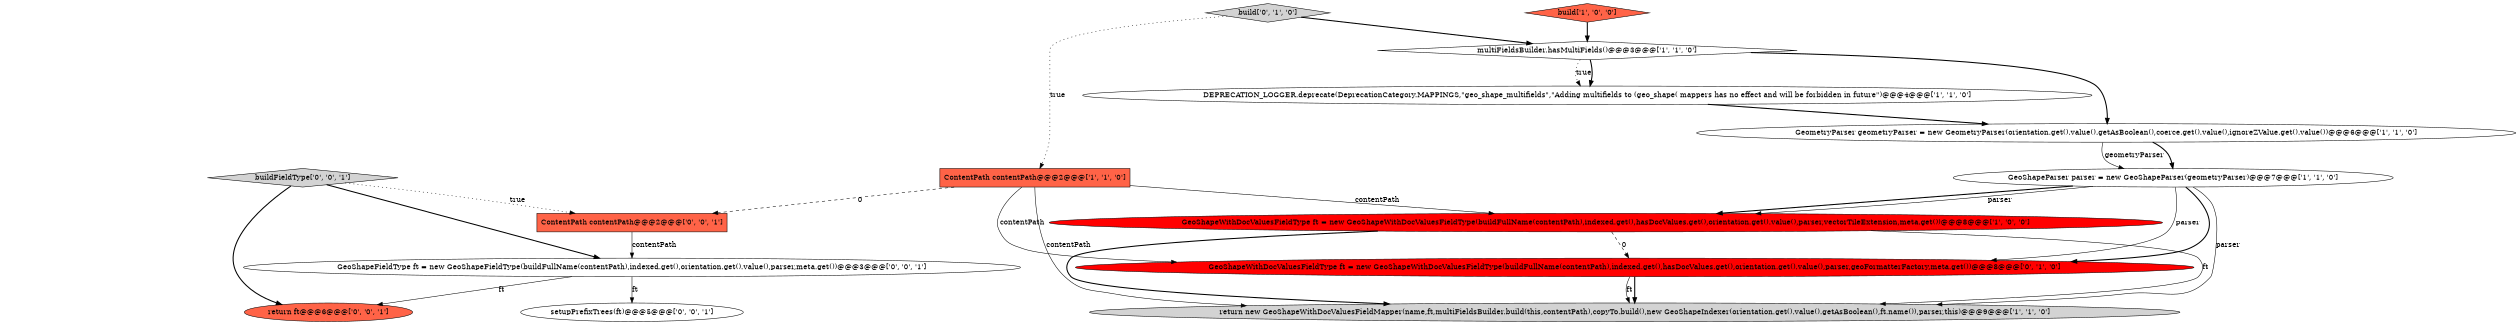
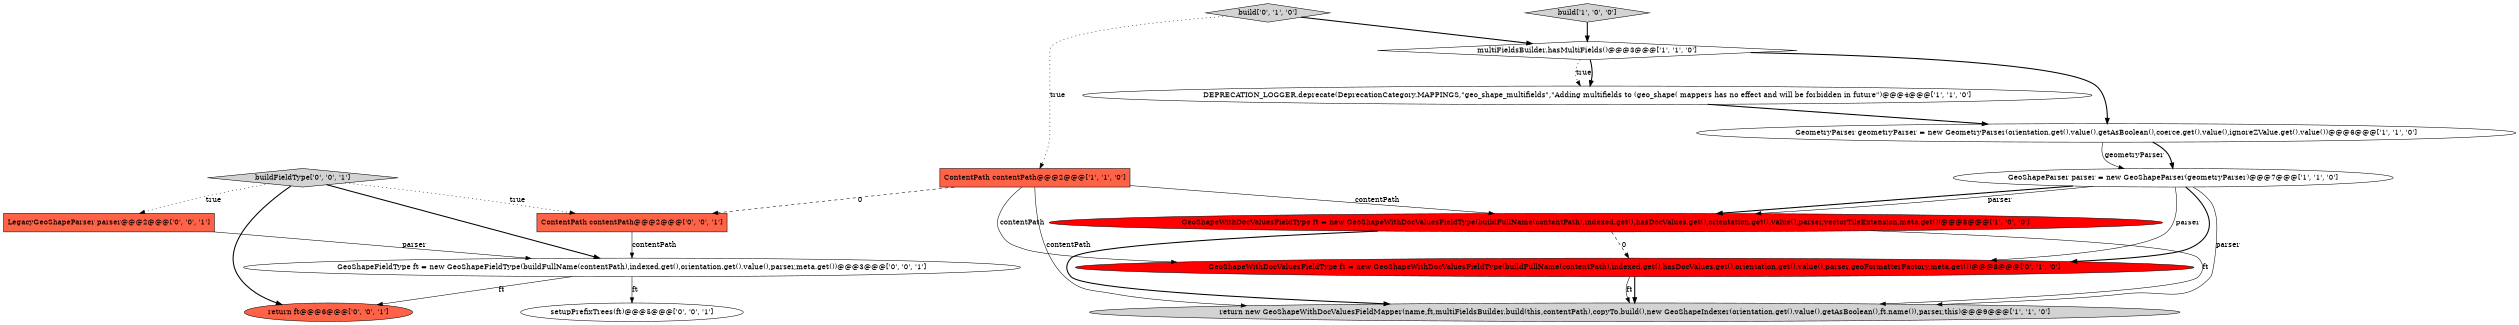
(1587, 13) -> (1587, 13)
none -> (109, 223)
